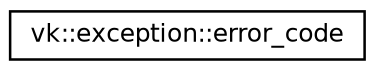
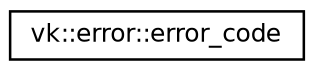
(187, 35) -> (157, 35)
